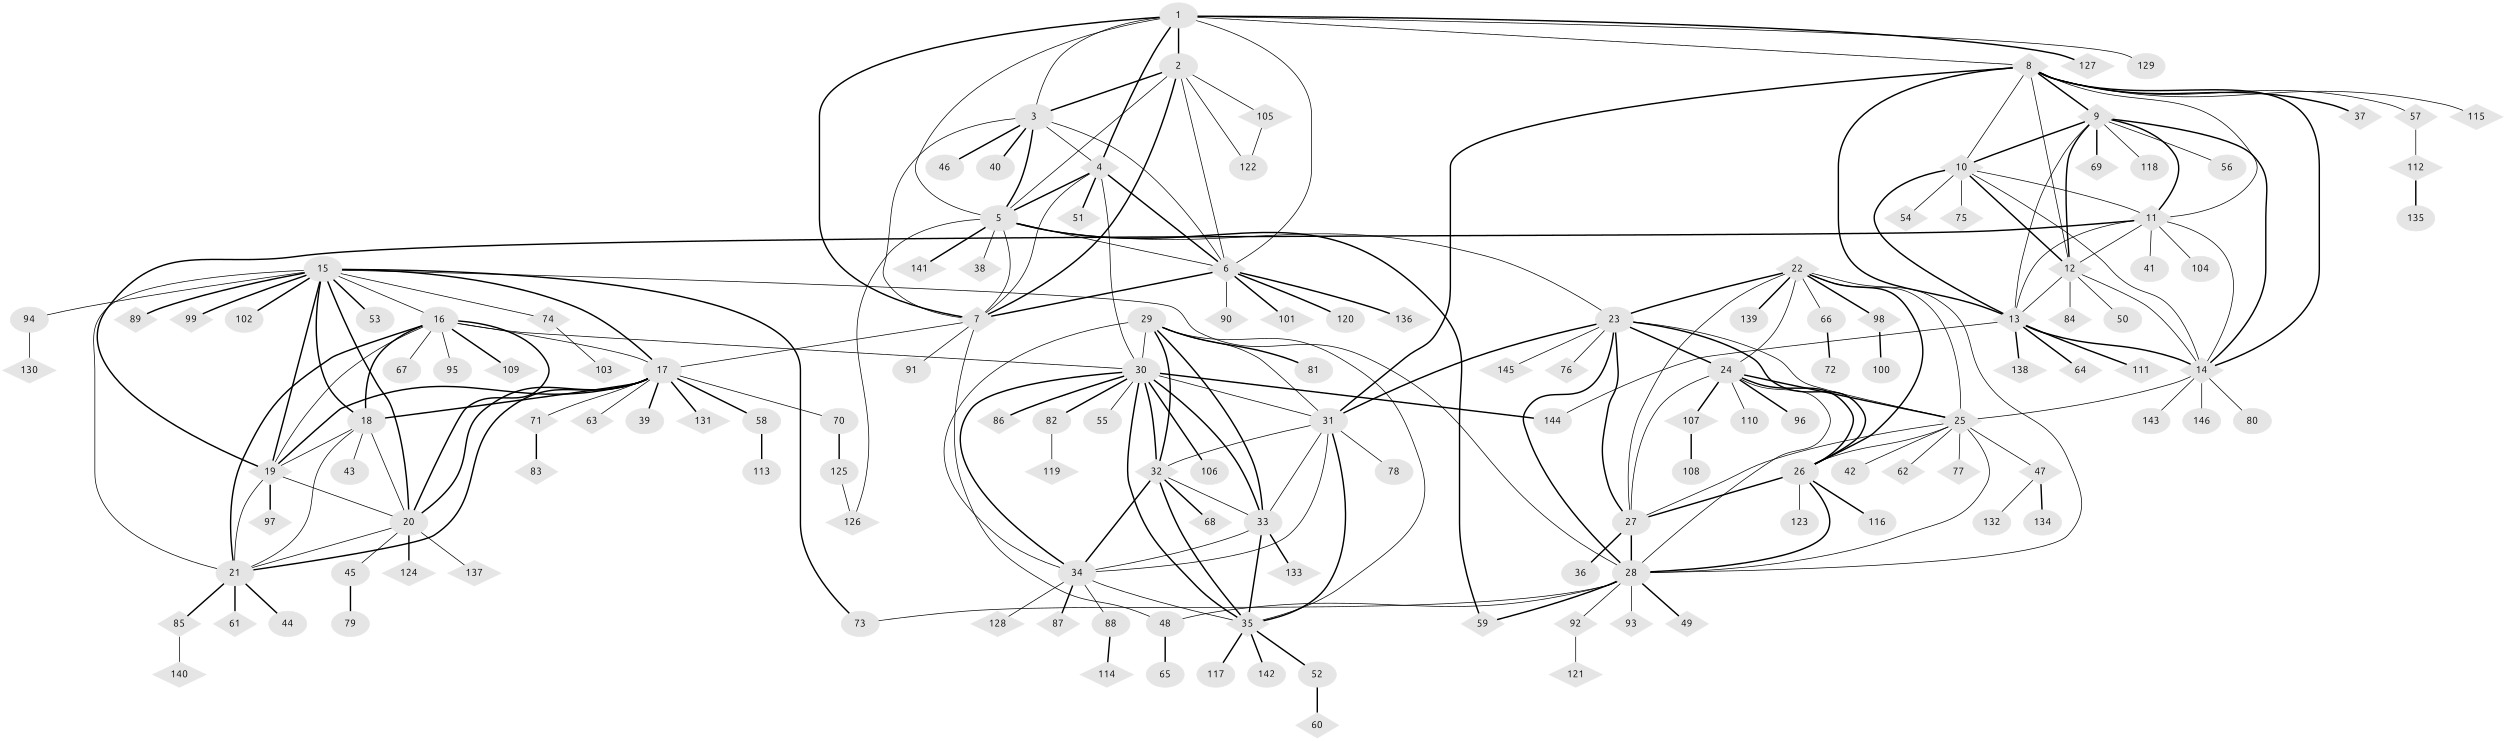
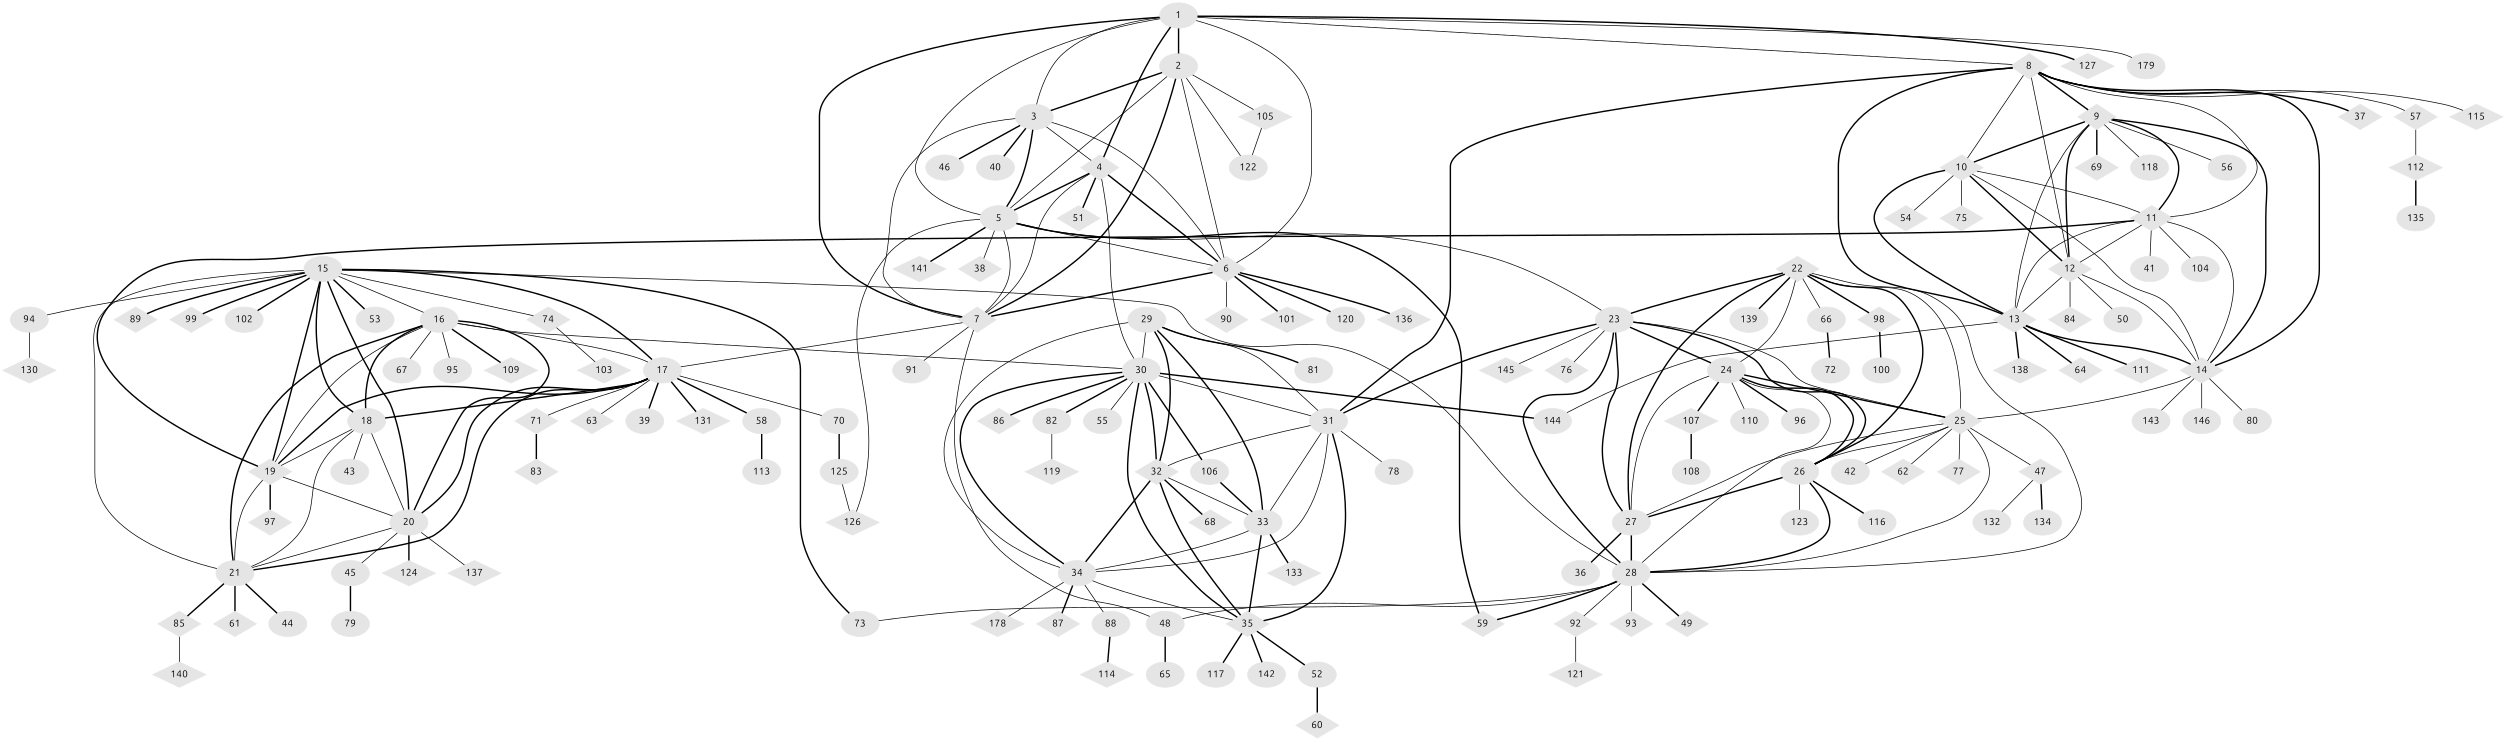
(2146, 66) -> (2146, 66)
(1670, 359) -> (1670, 359)
(1408, 429) -> none
(1217, 437) -> (1236, 497)
(998, 624) -> (998, 624)
